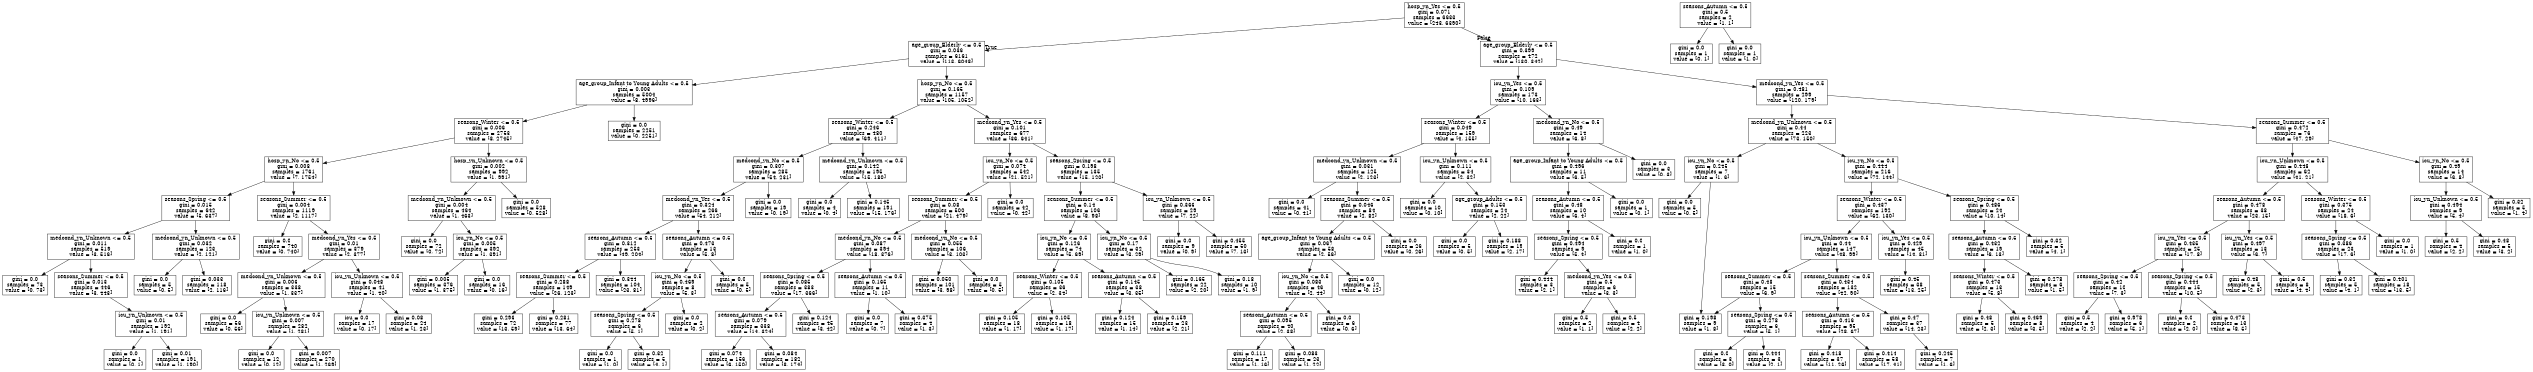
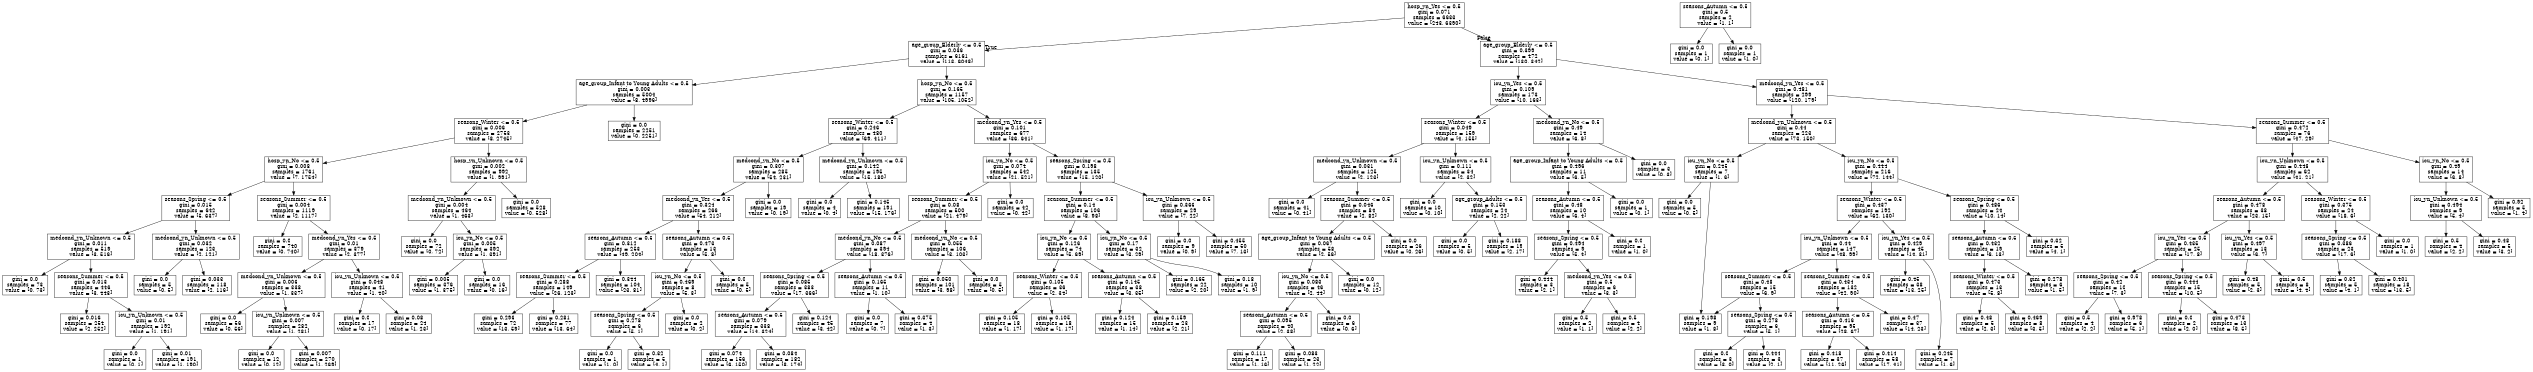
(2509, 208) -> (2509, 208)
none -> (85, 324)
(357, 324) -> (357, 324)
(1919, 340) -> (1940, 300)
